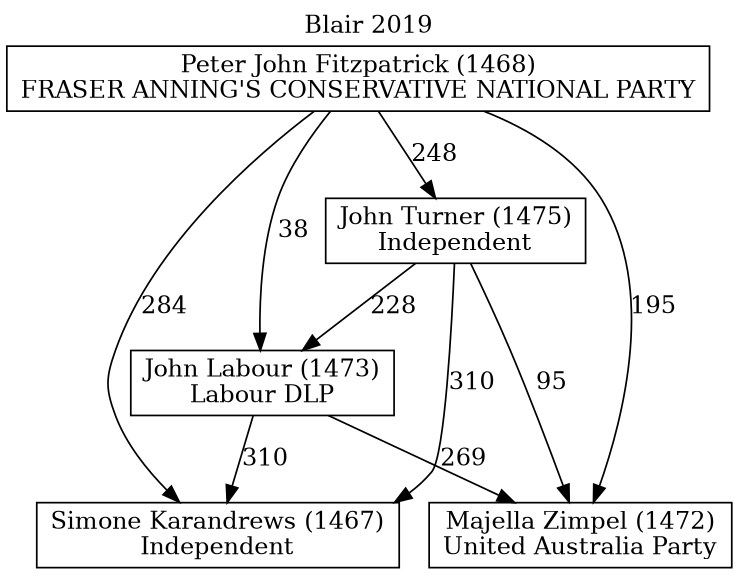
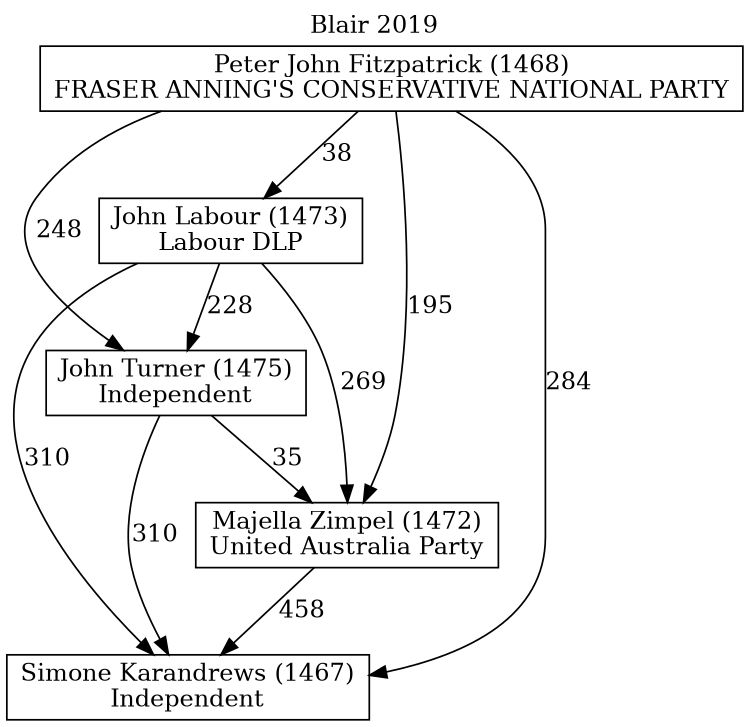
(366, 302) -> (207, 299)
(552, 383) -> (288, 459)
none -> (274, 605)
